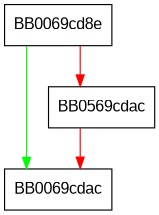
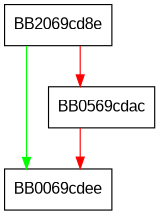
(58, 25) -> (58, 25)
(58, 190) -> (58, 190)
